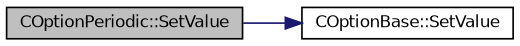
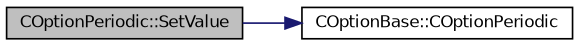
(408, 23) -> (437, 23)
